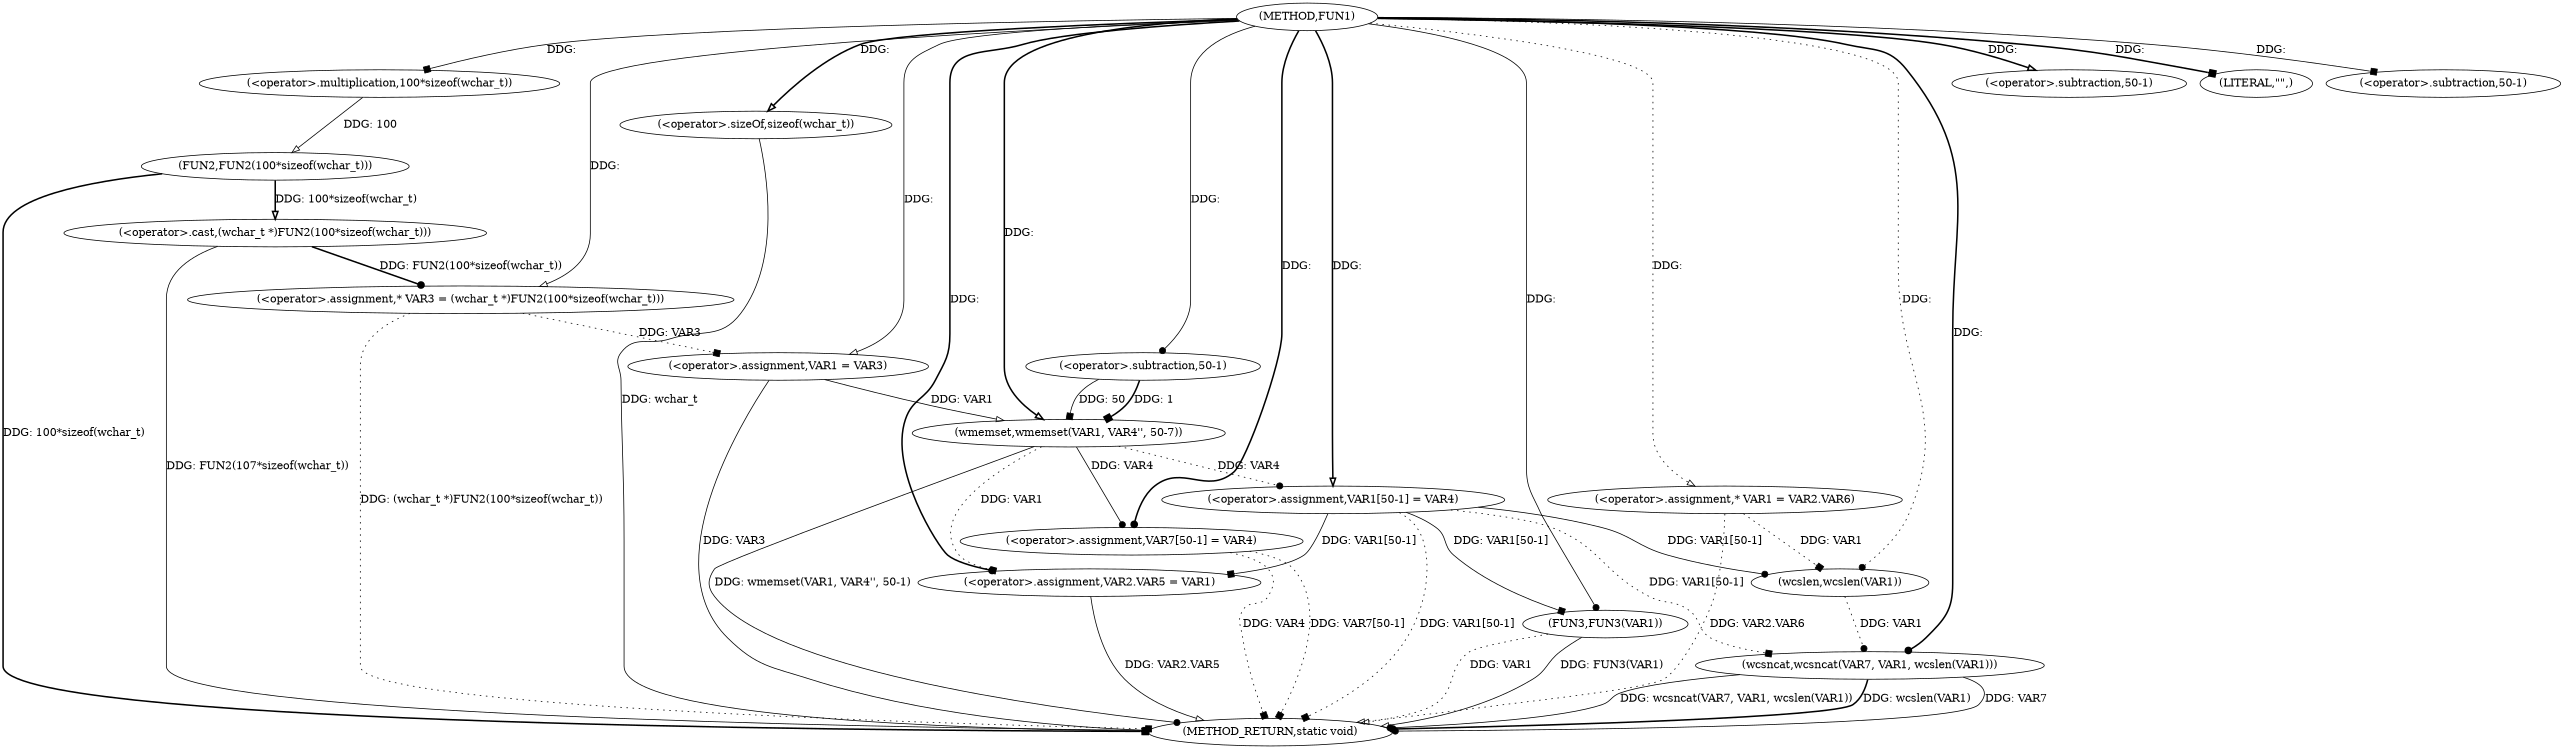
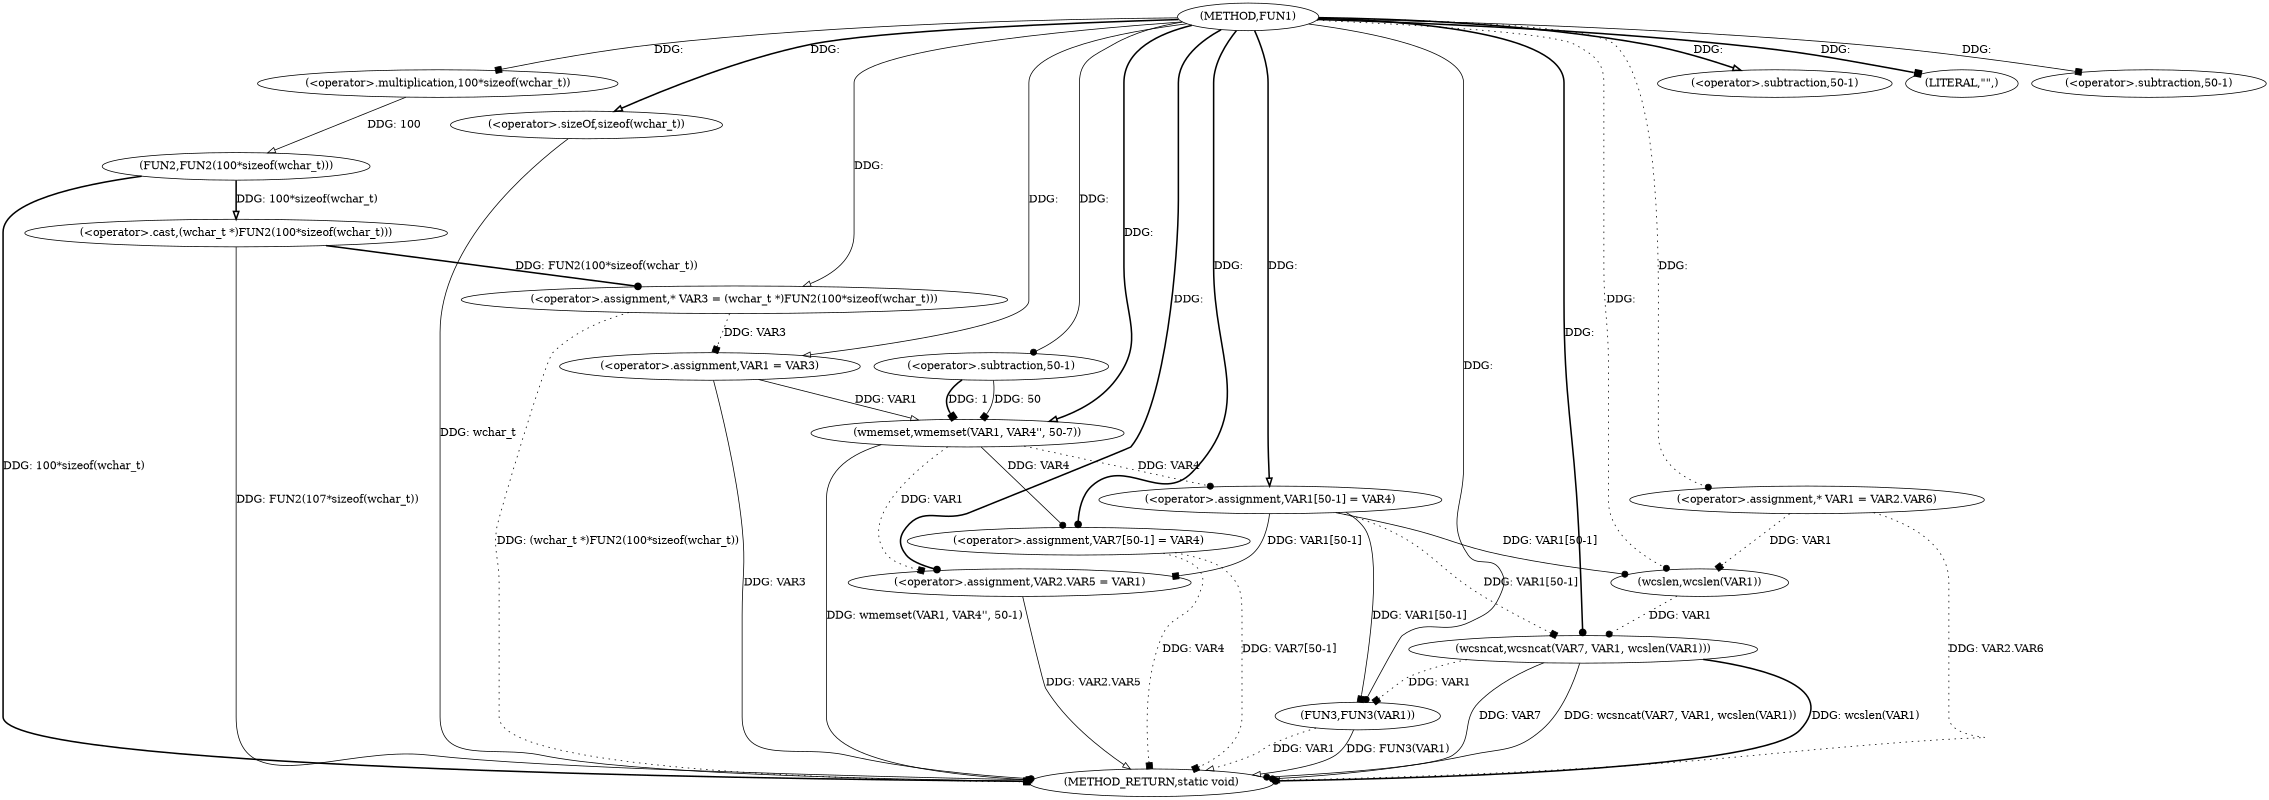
(1653, 143) -> (1647, 124)
(1410, 632) -> none
none -> (1420, 672)
